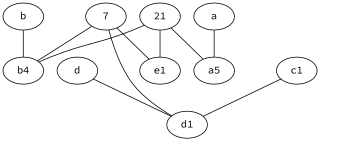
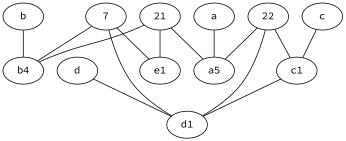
none -> (268, 17)
none -> (322, 17)
